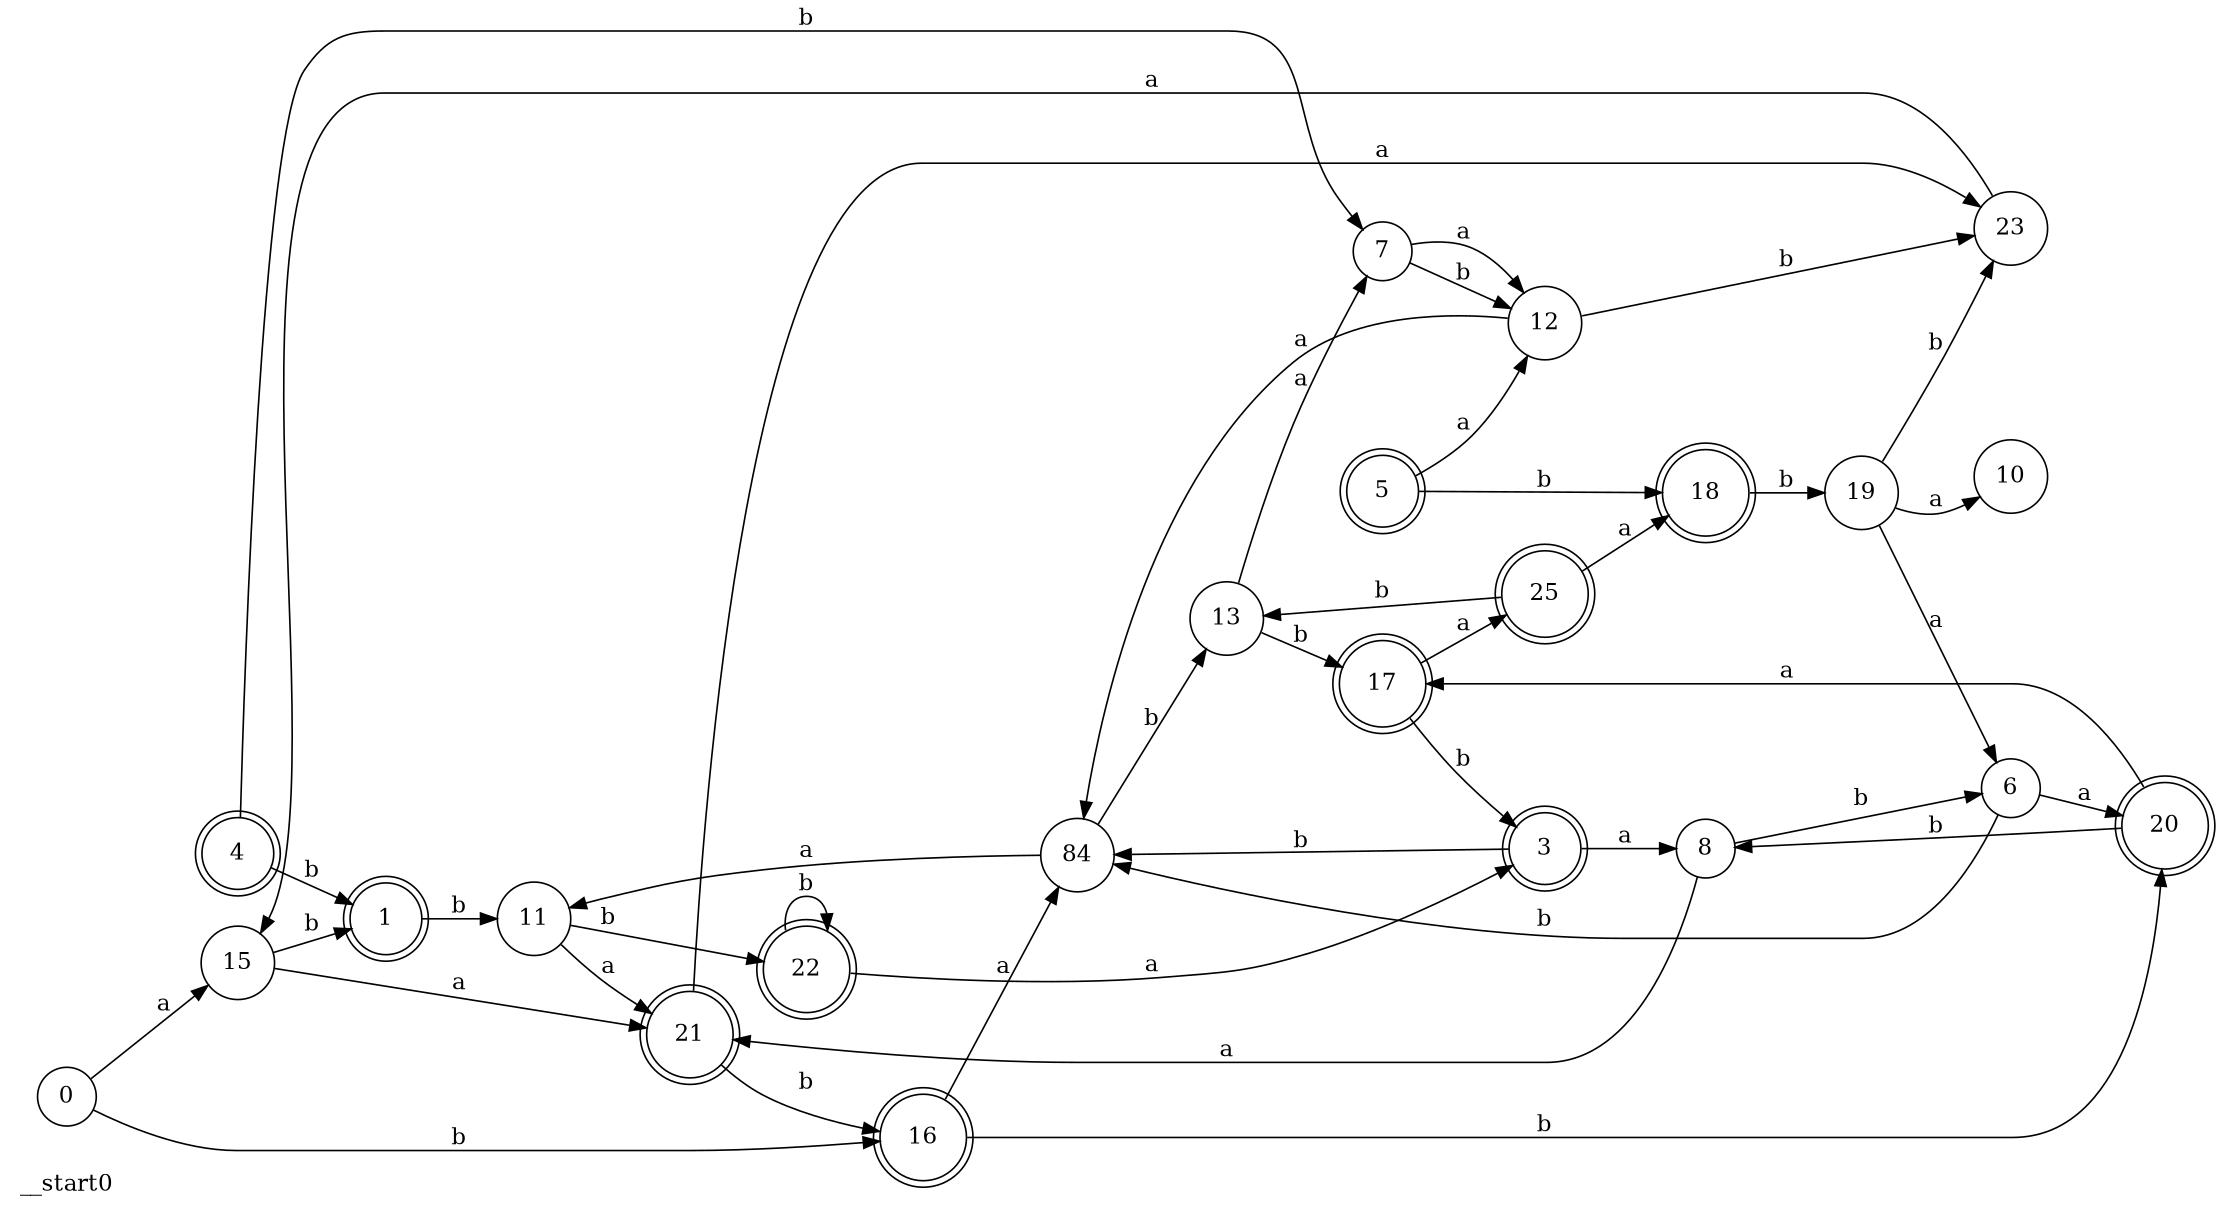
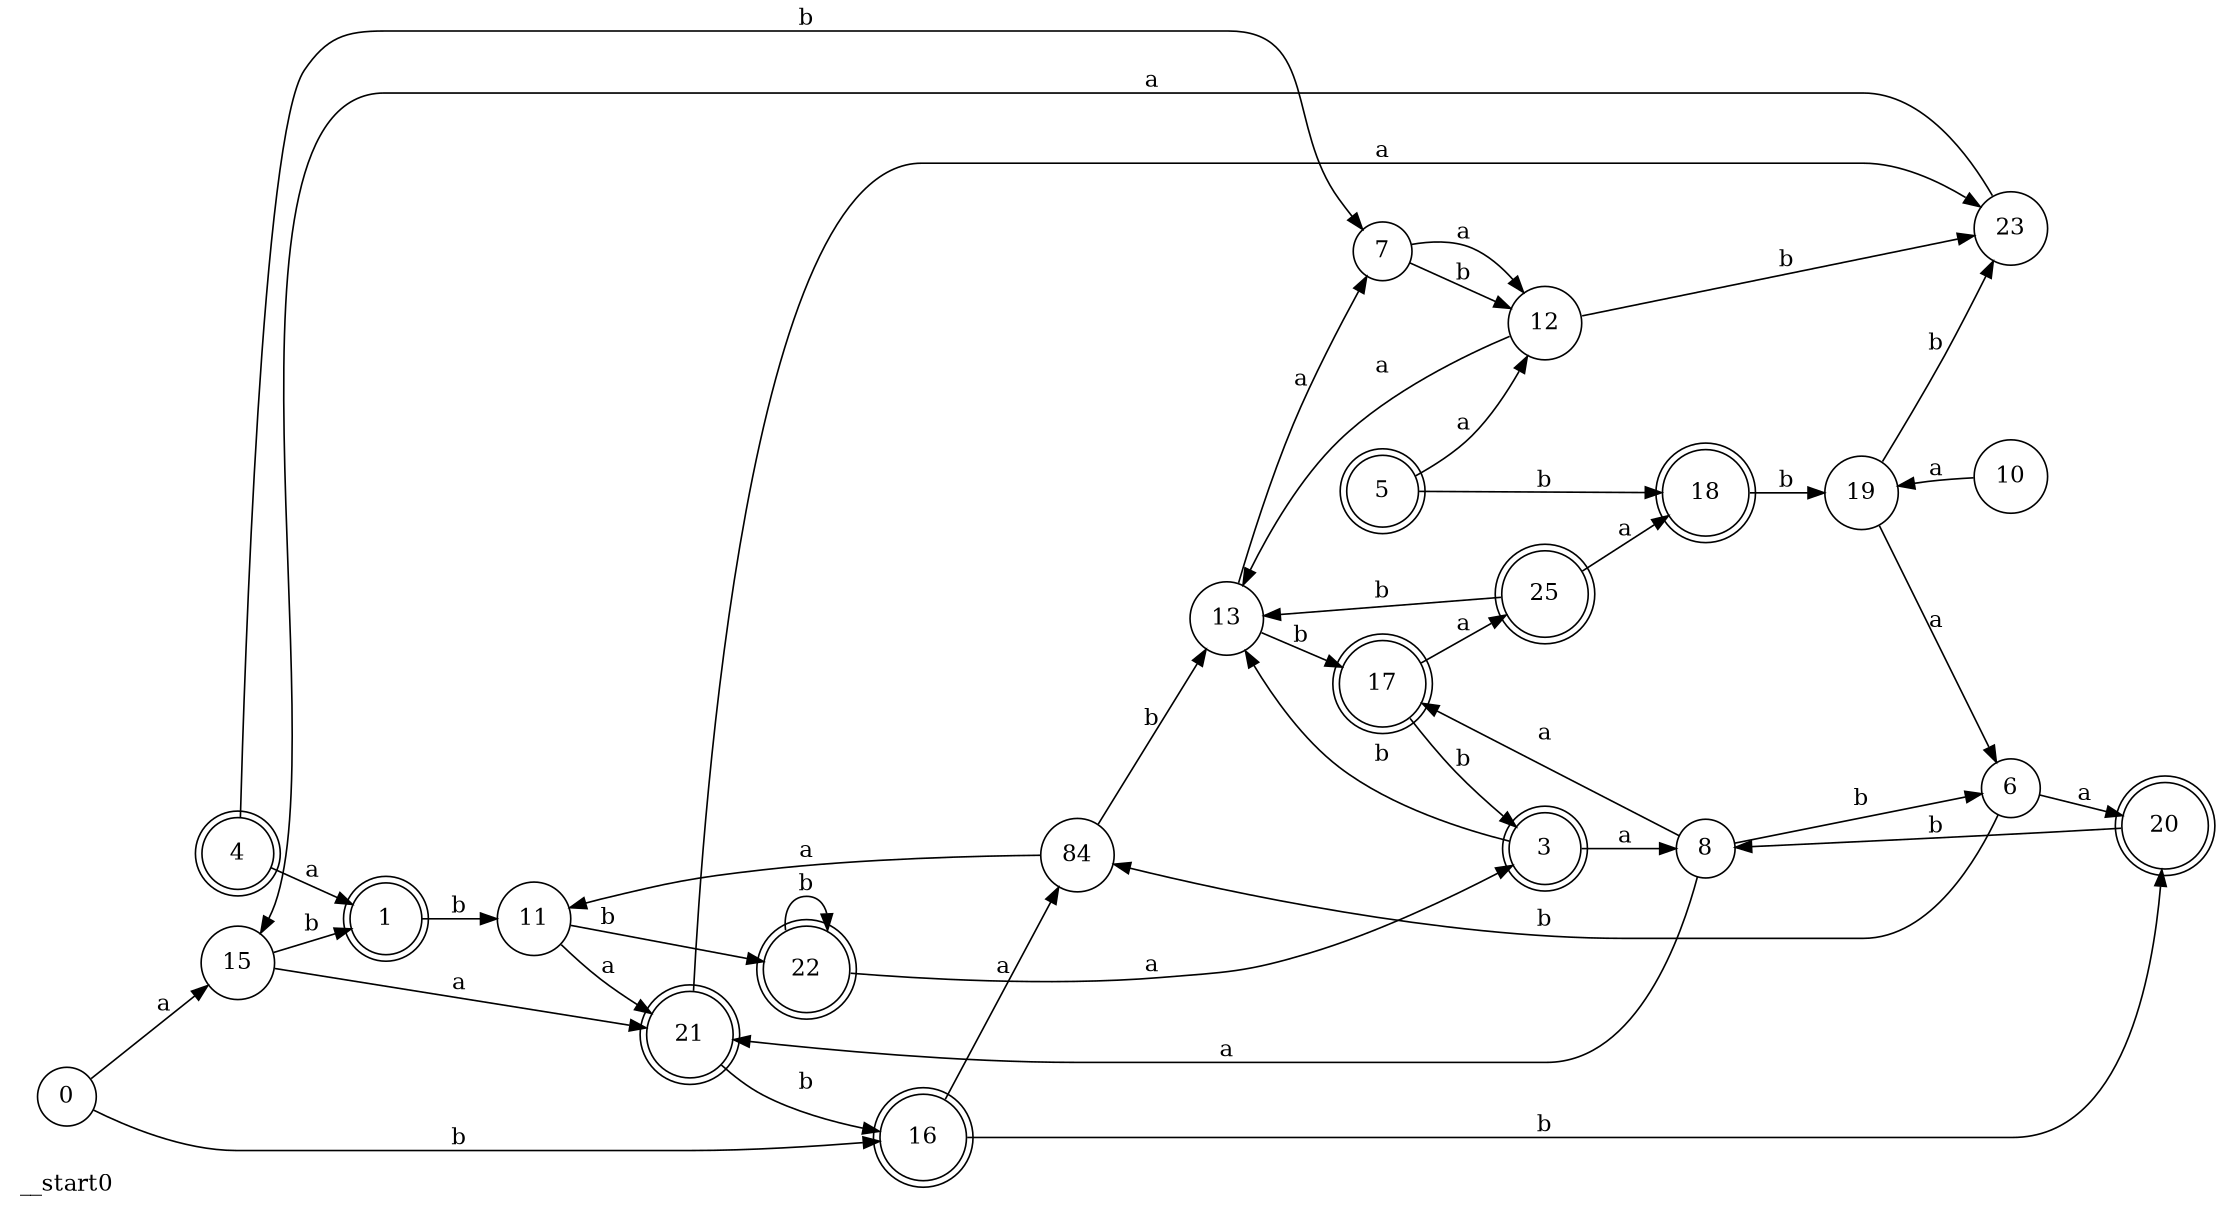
(1205, 464) -> (1355, 426)
(1931, 514) -> (1944, 480)
(1815, 684) -> (1558, 773)
(1320, 852) -> (1361, 782)
(313, 871) -> (313, 871)
